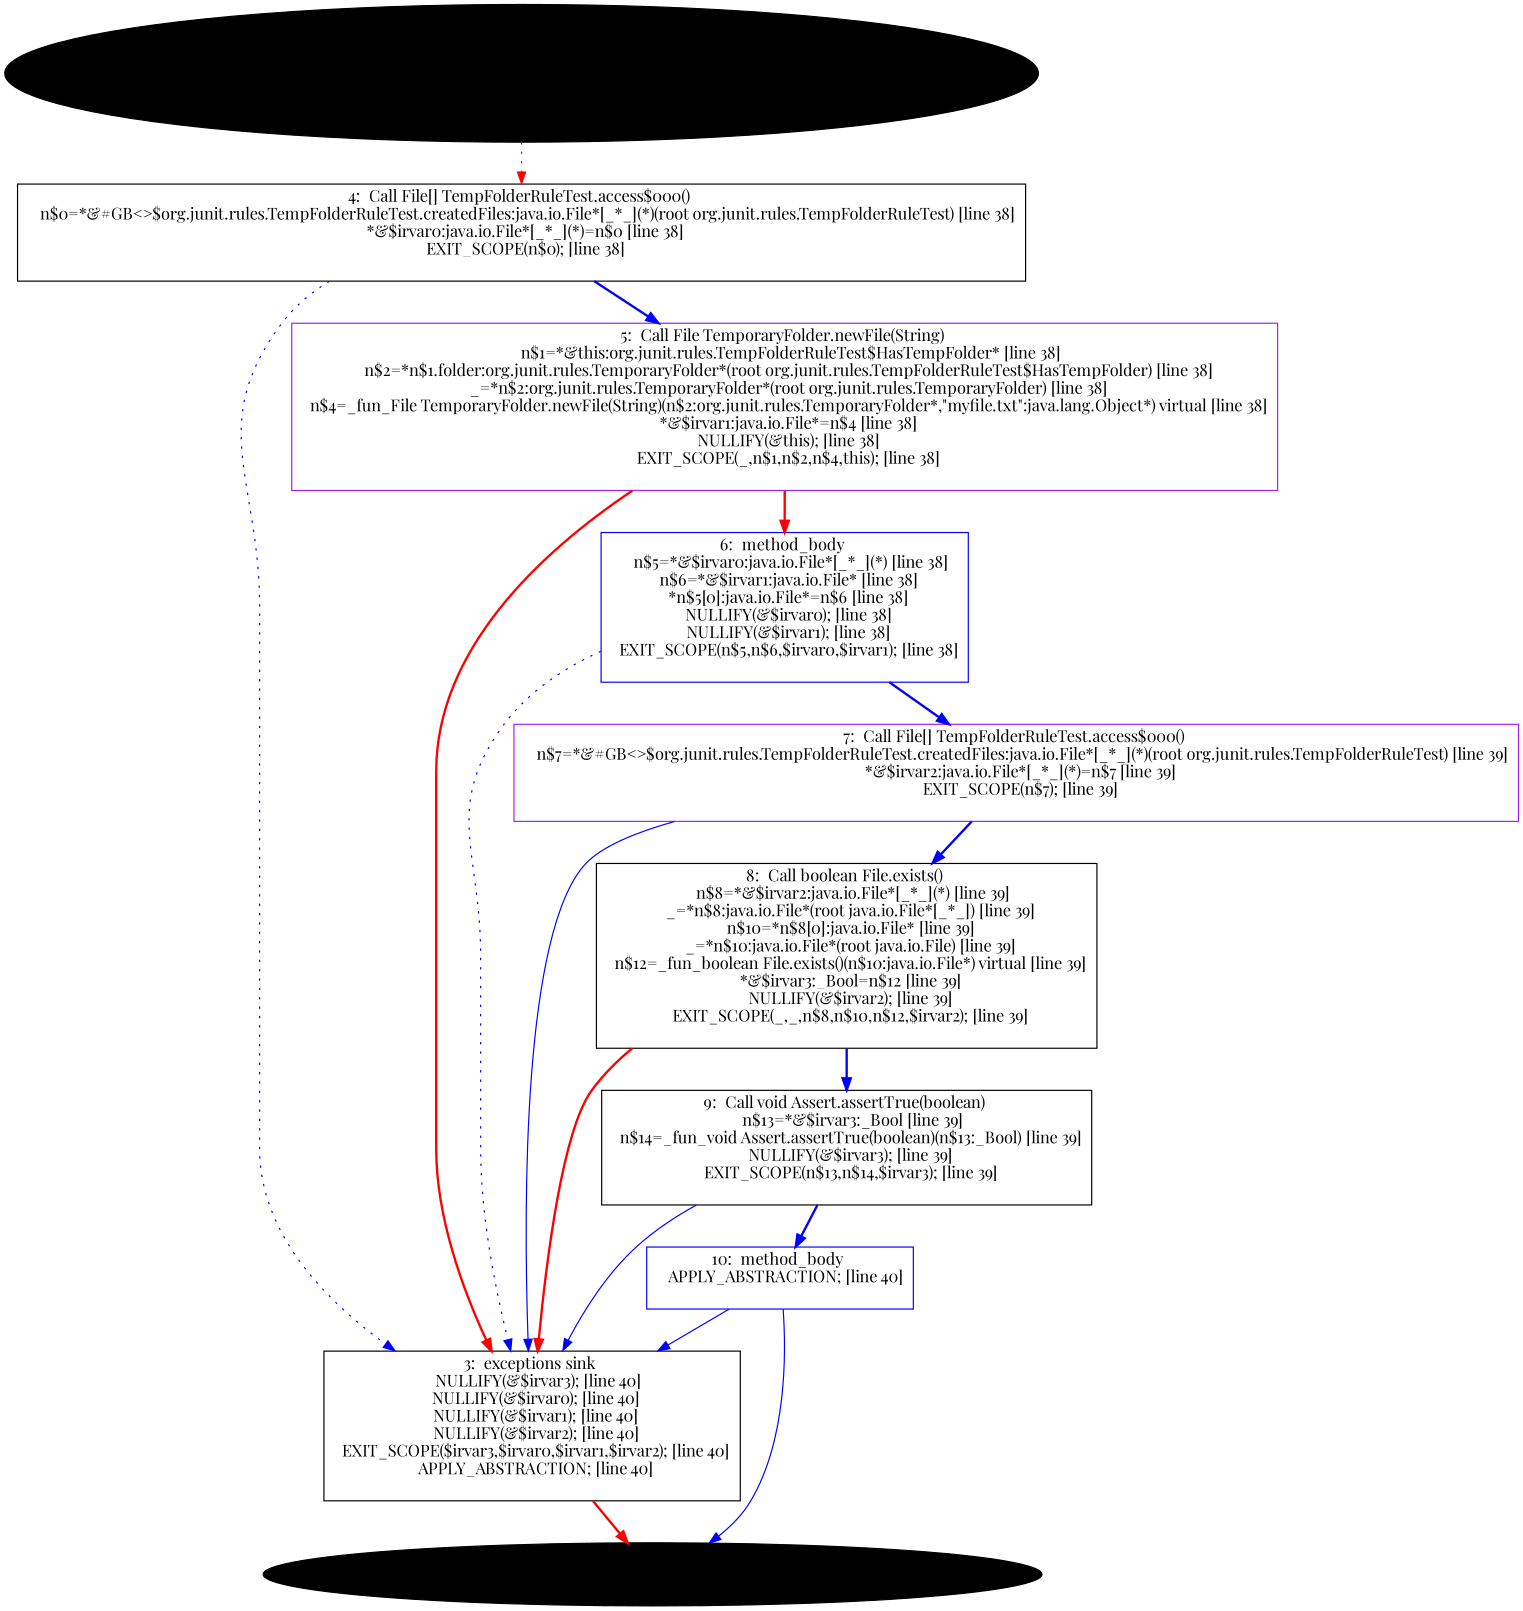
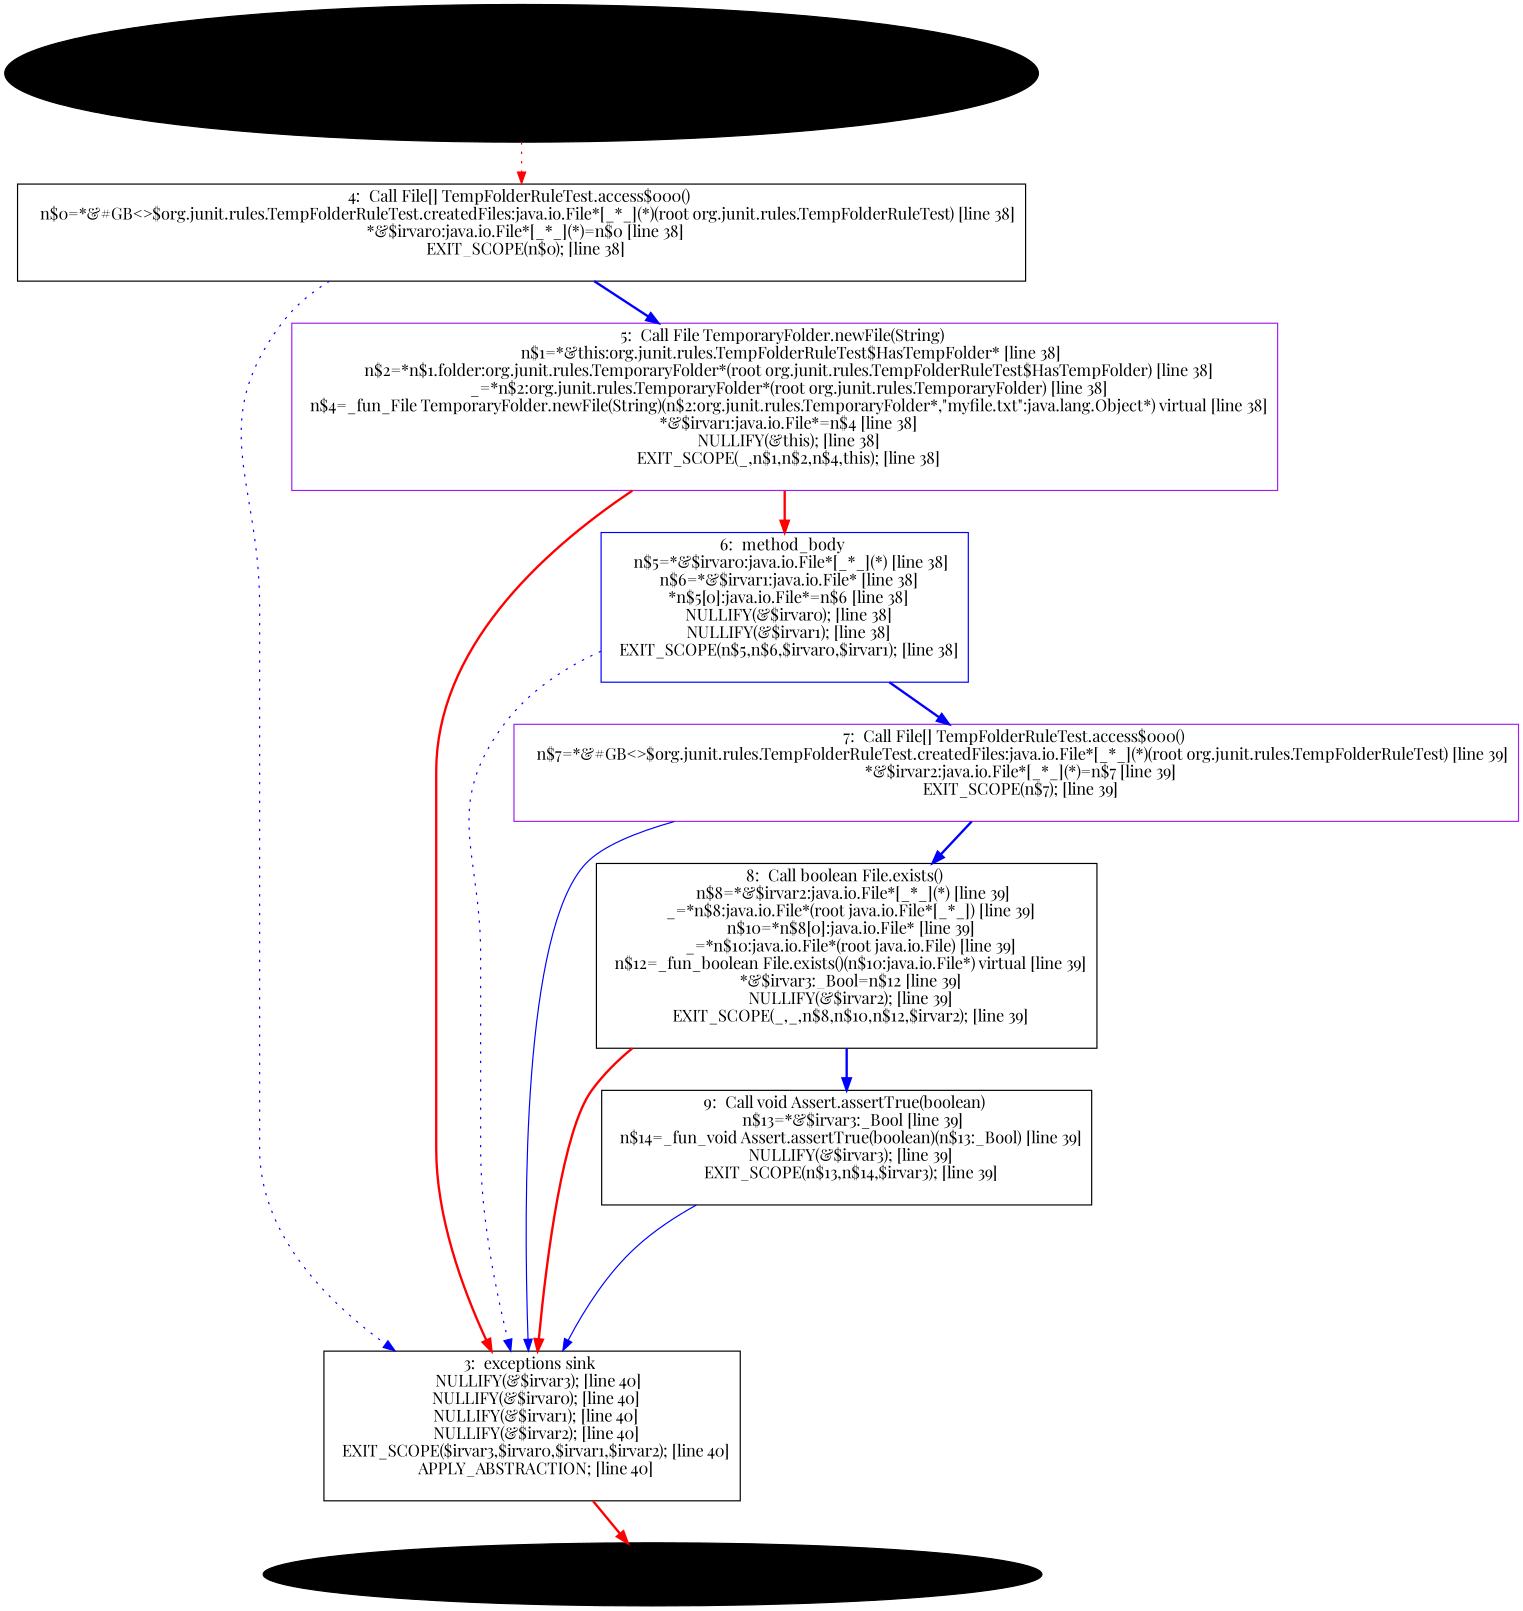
(780, 1278) -> none
